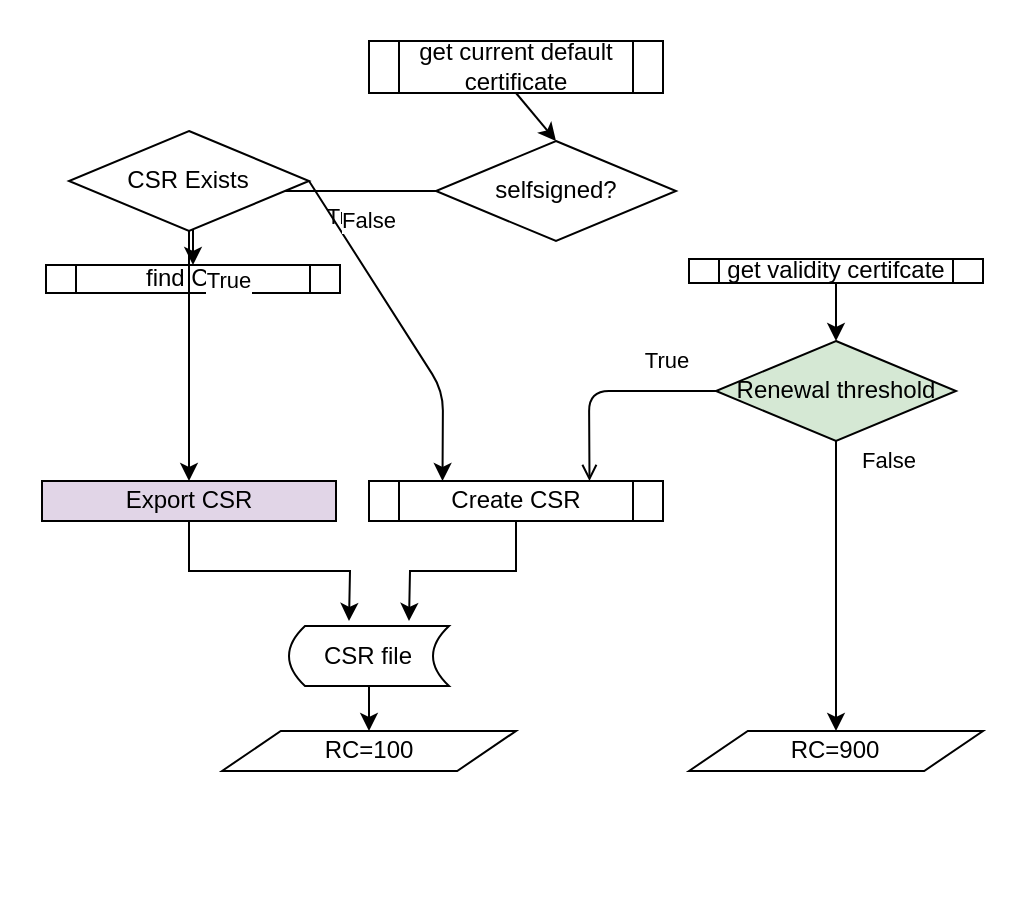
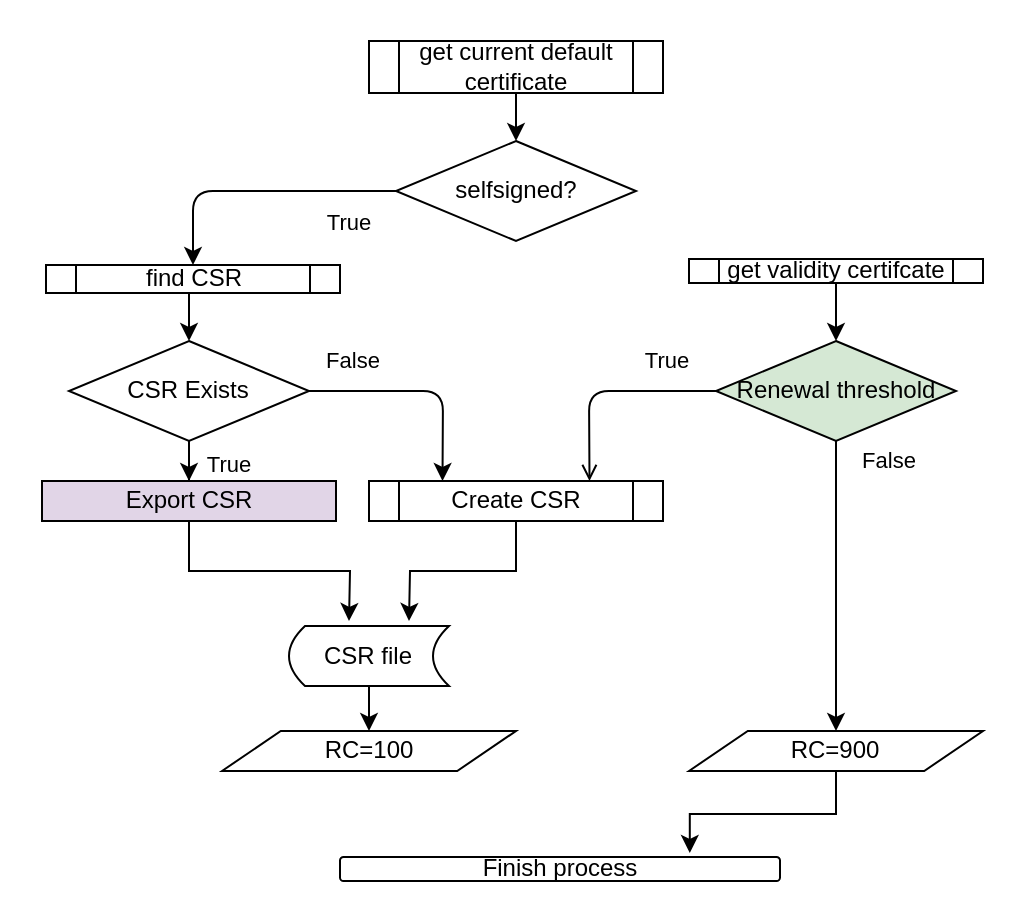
(189, 181) -> (189, 391)
(556, 191) -> (516, 191)
none -> (772, 814)
none -> (560, 869)
